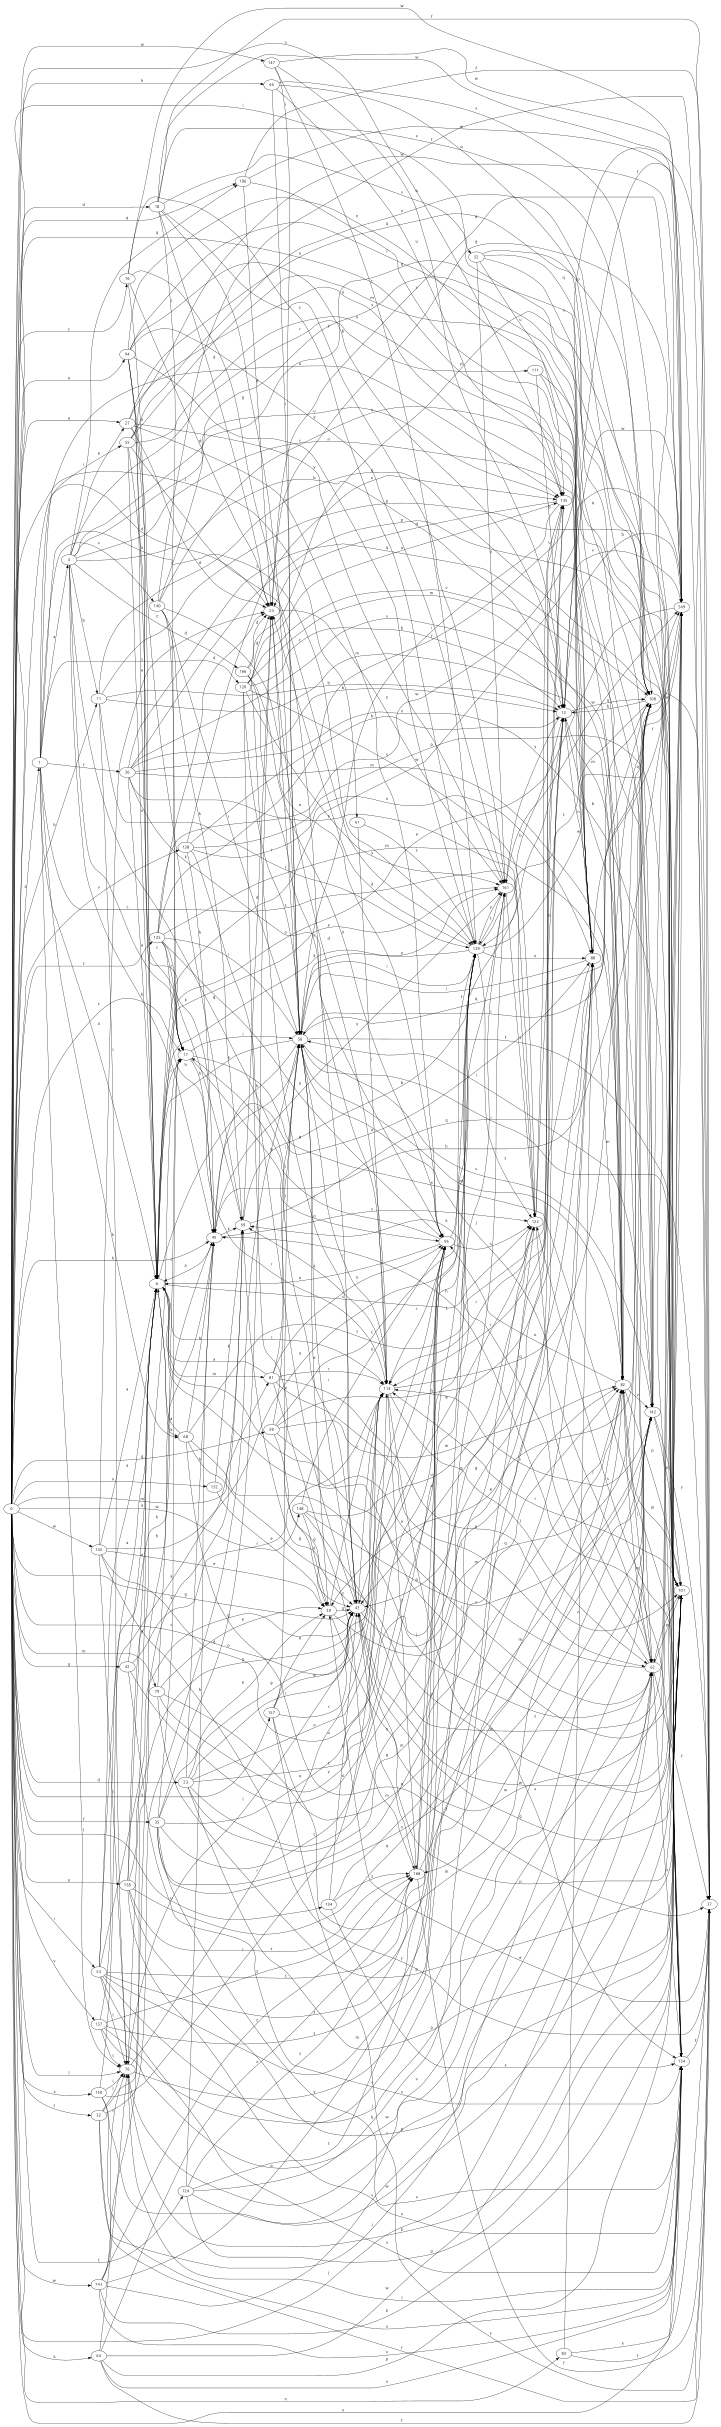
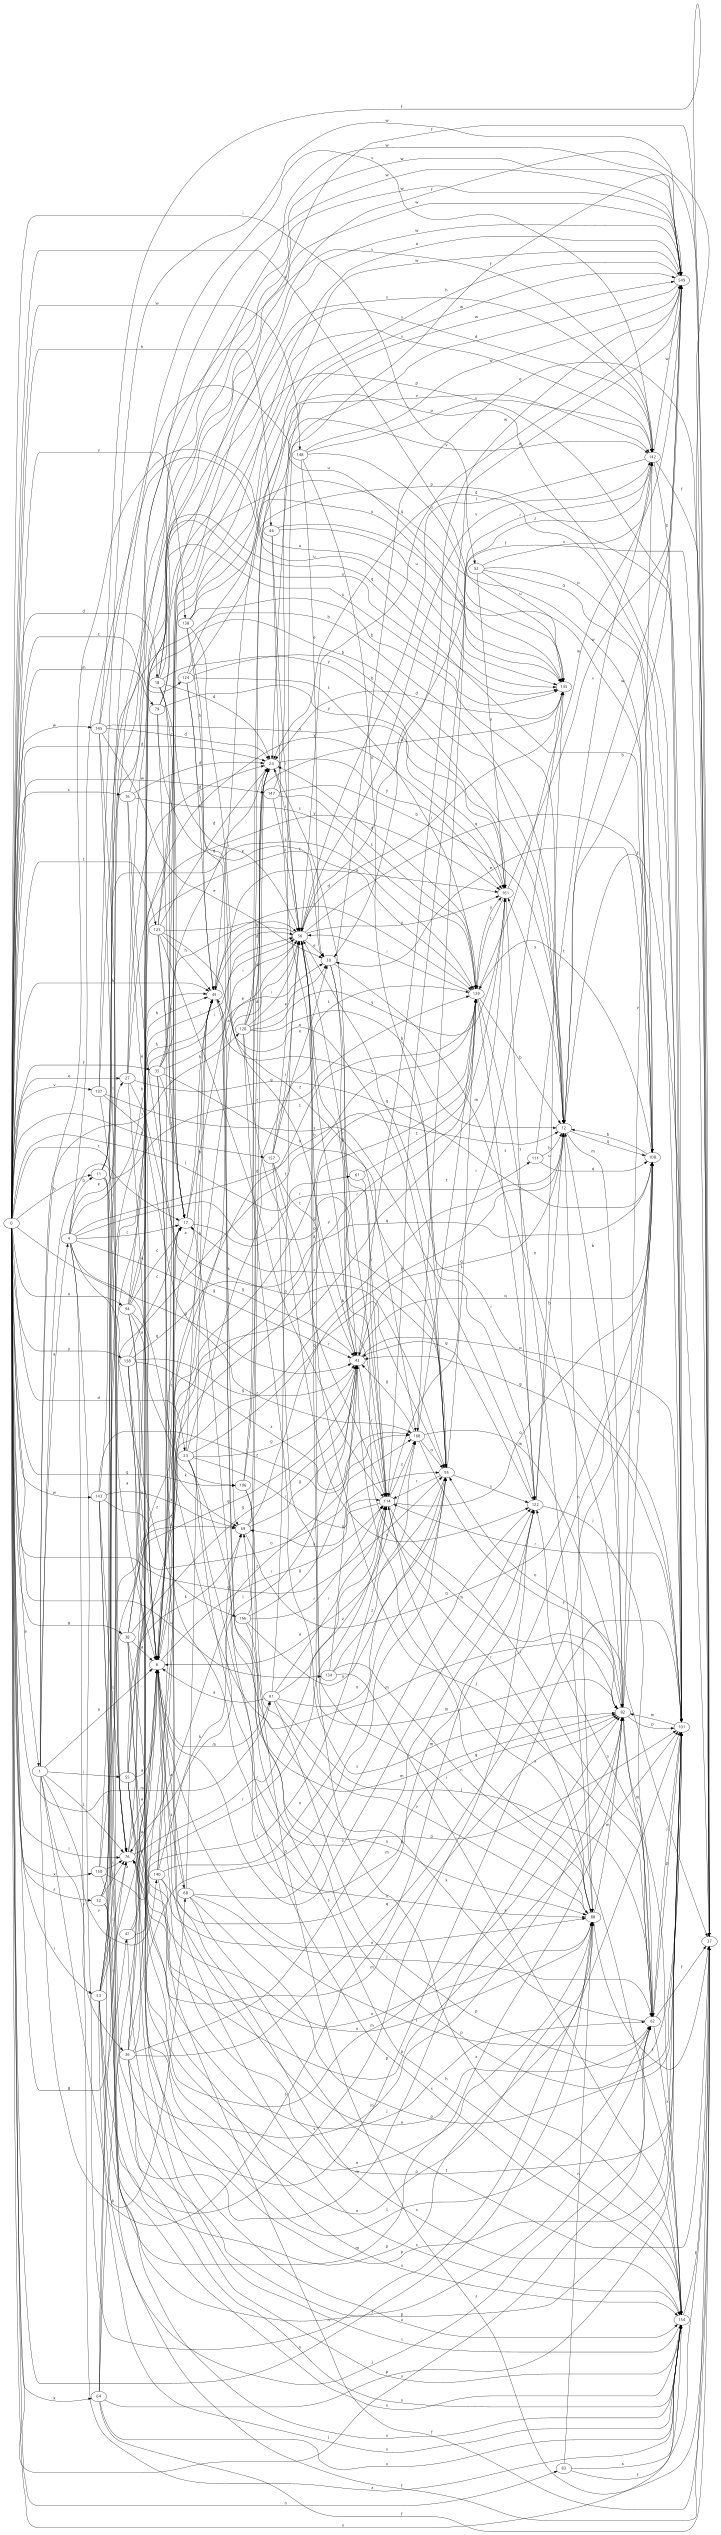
(214, 1487) -> none
(122, 1618) -> (142, 1651)
